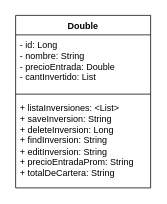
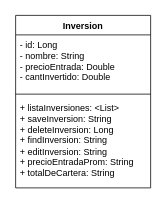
(83, 26) -> (83, 26)
(72, 62) -> (72, 62)
